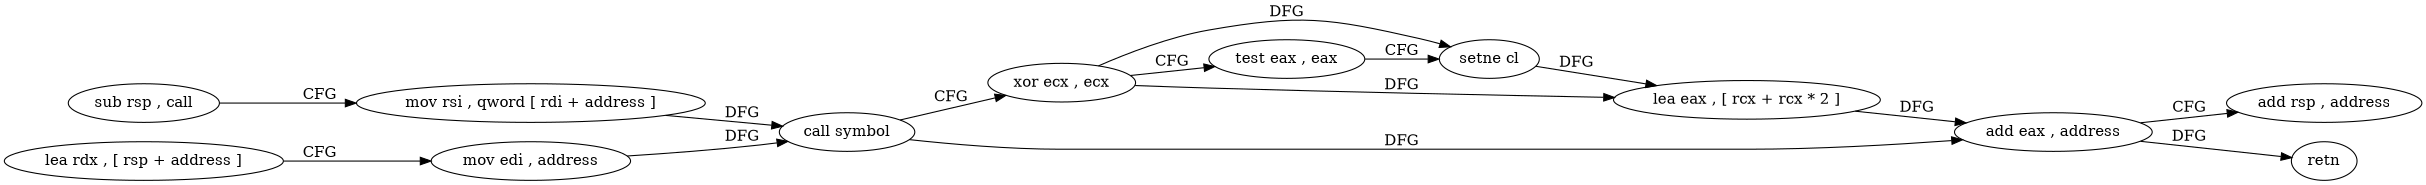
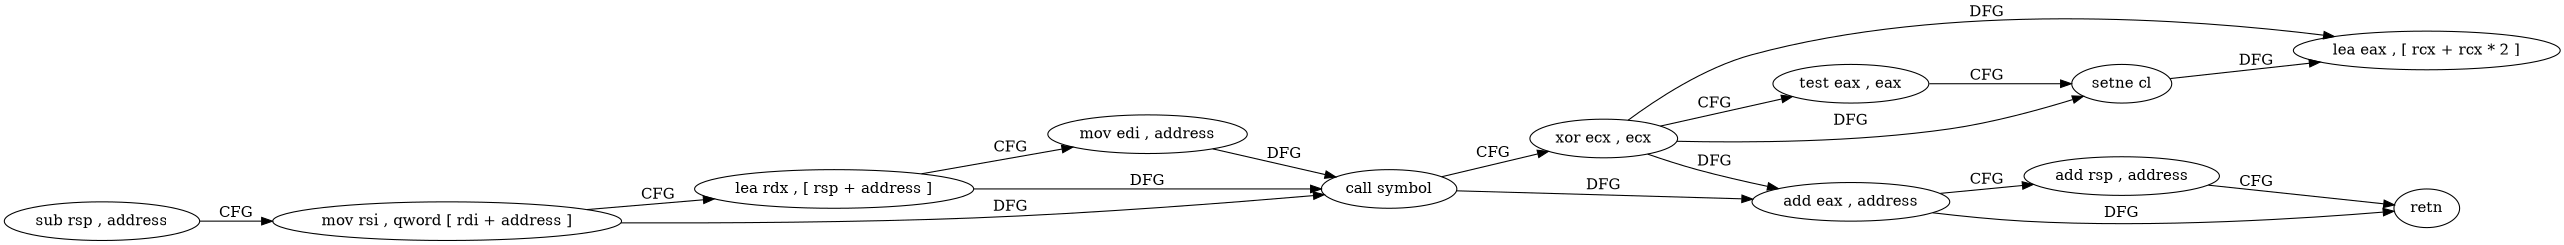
(144, 103) -> (102, 221)
(1905, 116) -> (1707, 172)
none -> (1142, 189)
none -> (2296, 194)
none -> (645, 205)
